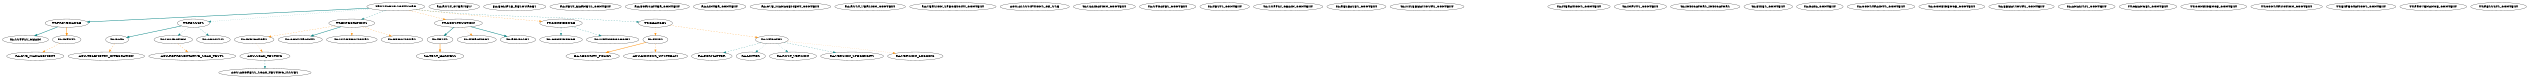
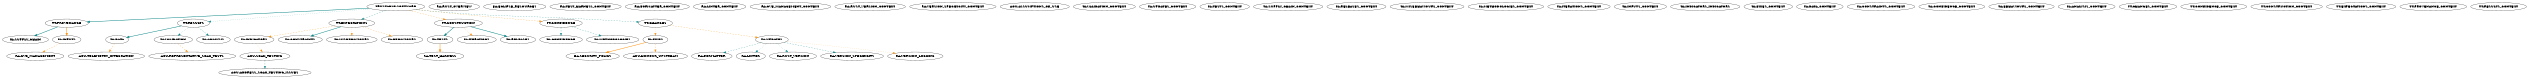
none -> (1506, 7)
